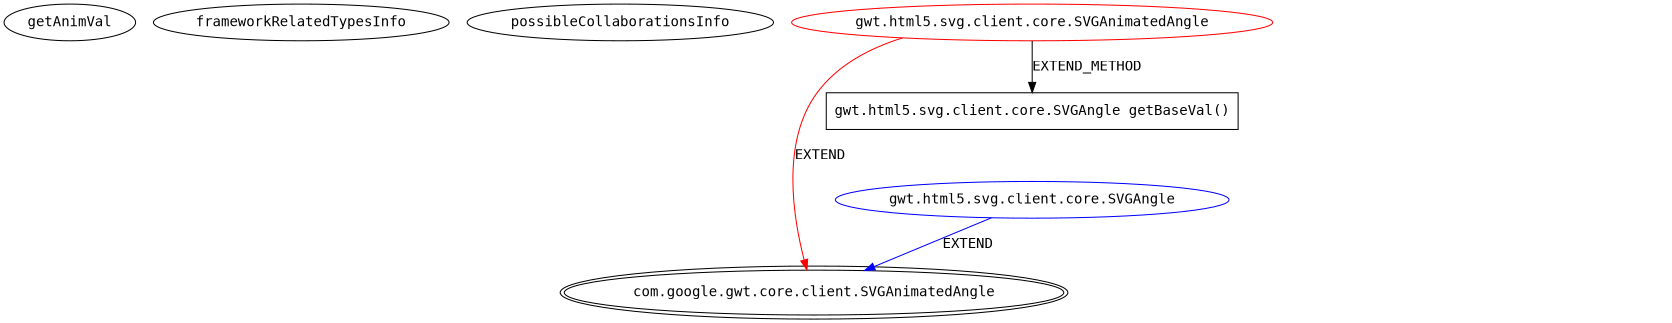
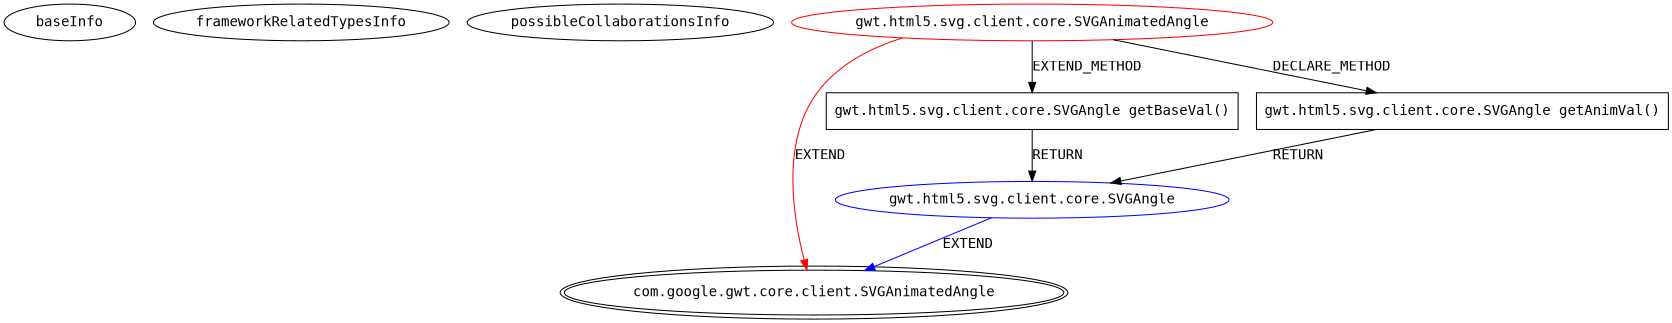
(70, 22) -> (70, 22)
none -> (1462, 111)
none -> (1032, 150)
